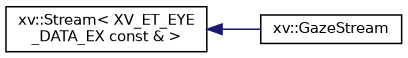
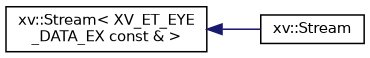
(331, 29) -> (312, 29)
